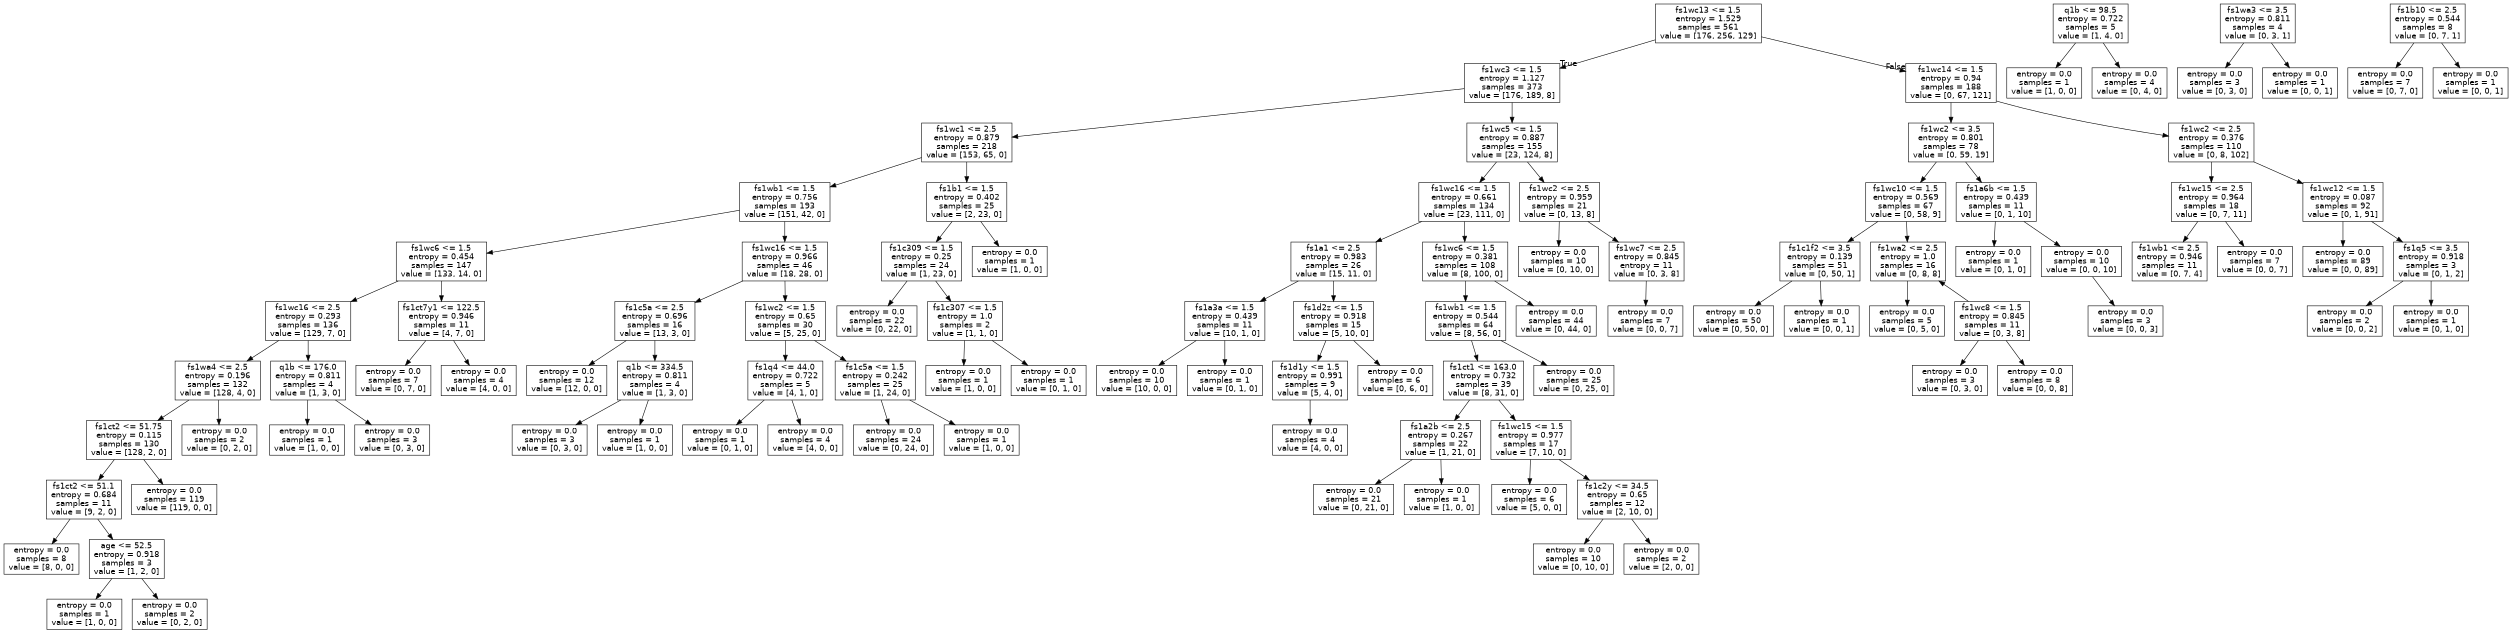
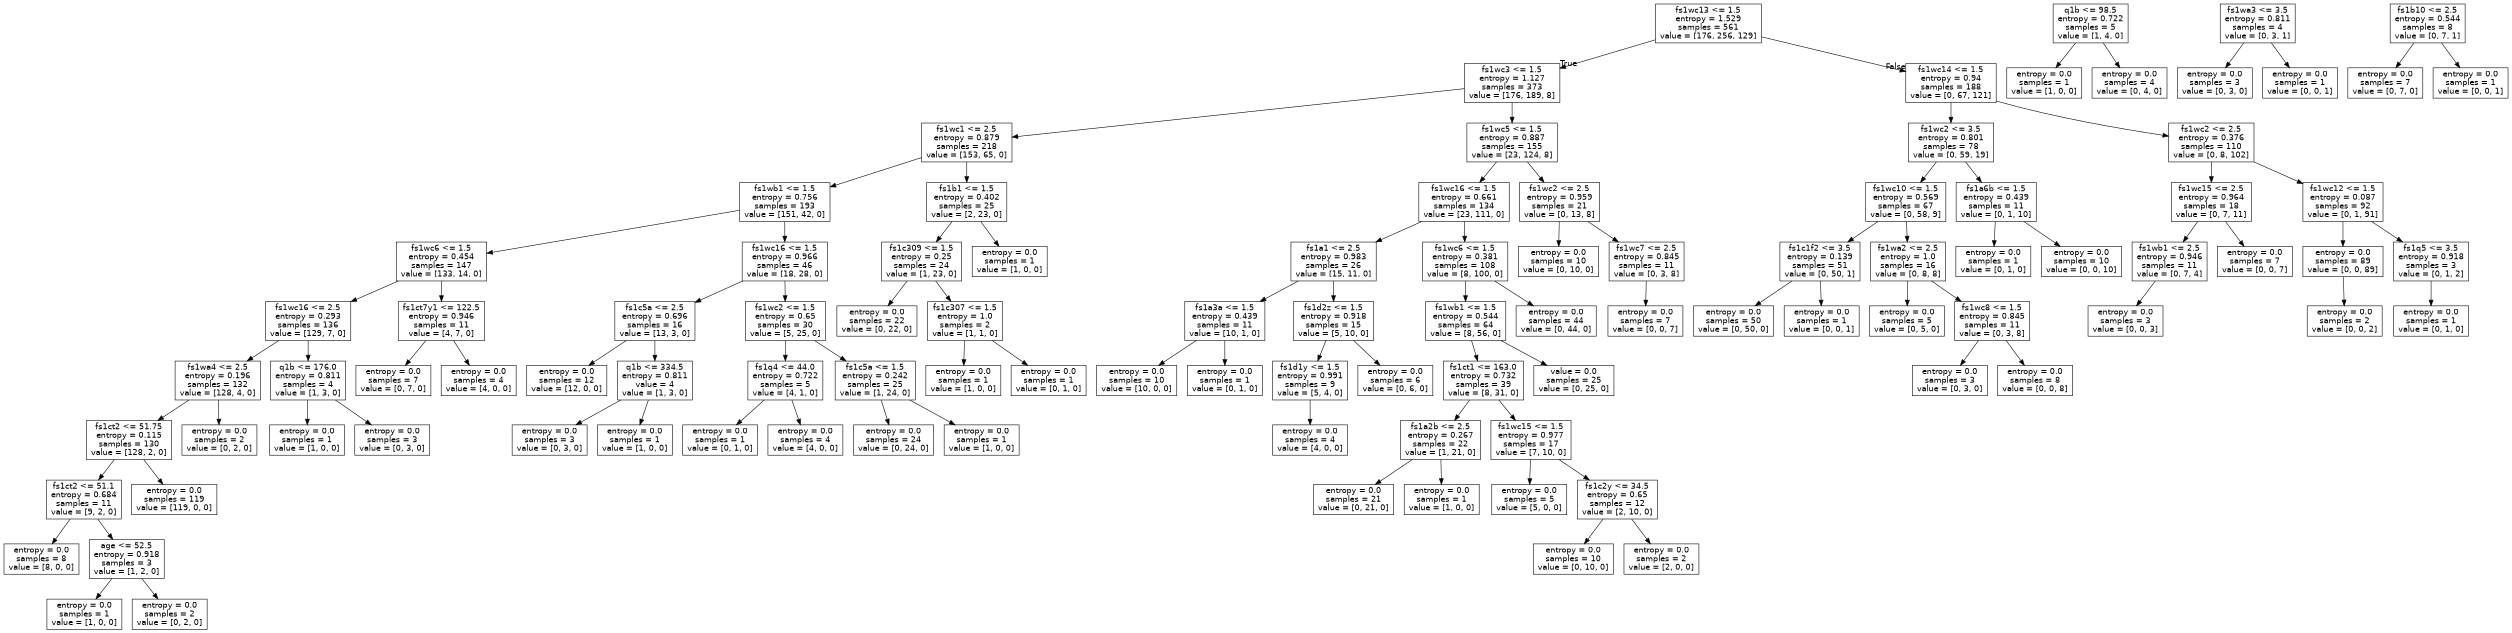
(1647, 262) -> (1647, 262)
(2102, 289) -> (2148, 291)
(2387, 292) -> (2344, 288)
(1956, 293) -> (1944, 290)
(655, 381) -> (655, 381)
(1574, 381) -> (1574, 381)
(1529, 500) -> (1529, 500)
